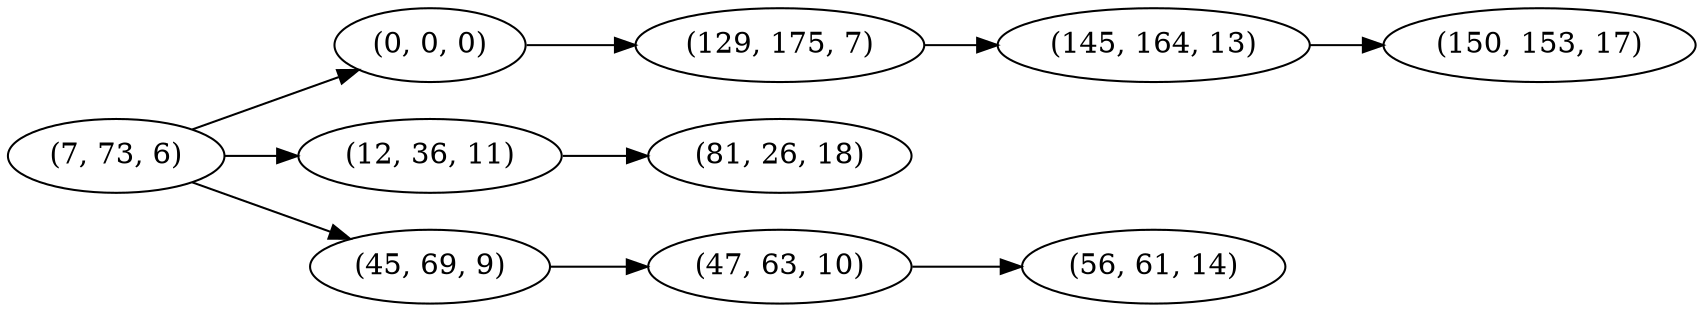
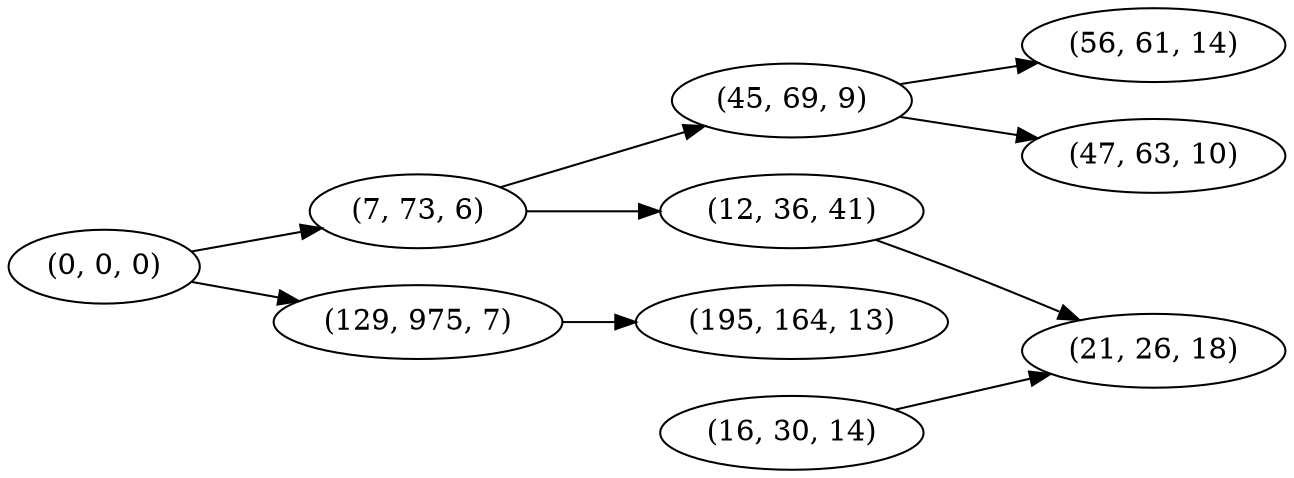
(780, 45) -> (418, 322)
(1154, 45) -> (792, 322)
(1540, 45) -> none
(266, 103) -> (246, 242)
(430, 156) -> (792, 211)
(780, 156) -> (1154, 351)
(956, 267) -> (959, 75)
none -> (792, 433)
